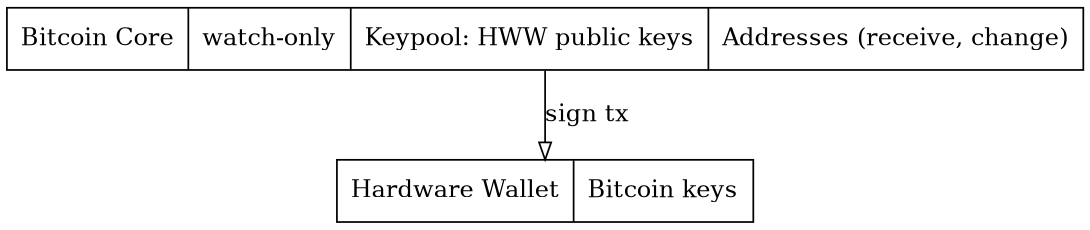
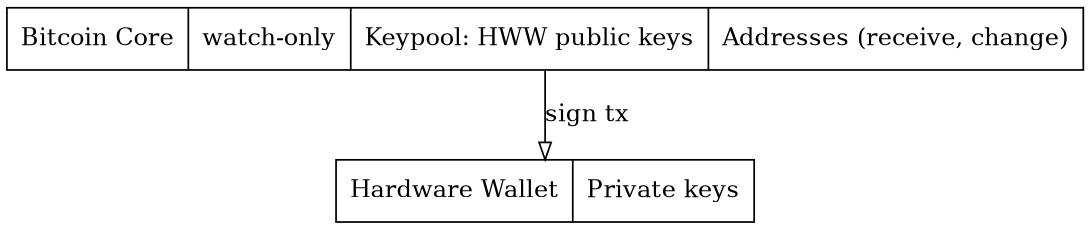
(663, 190) -> (663, 190)
